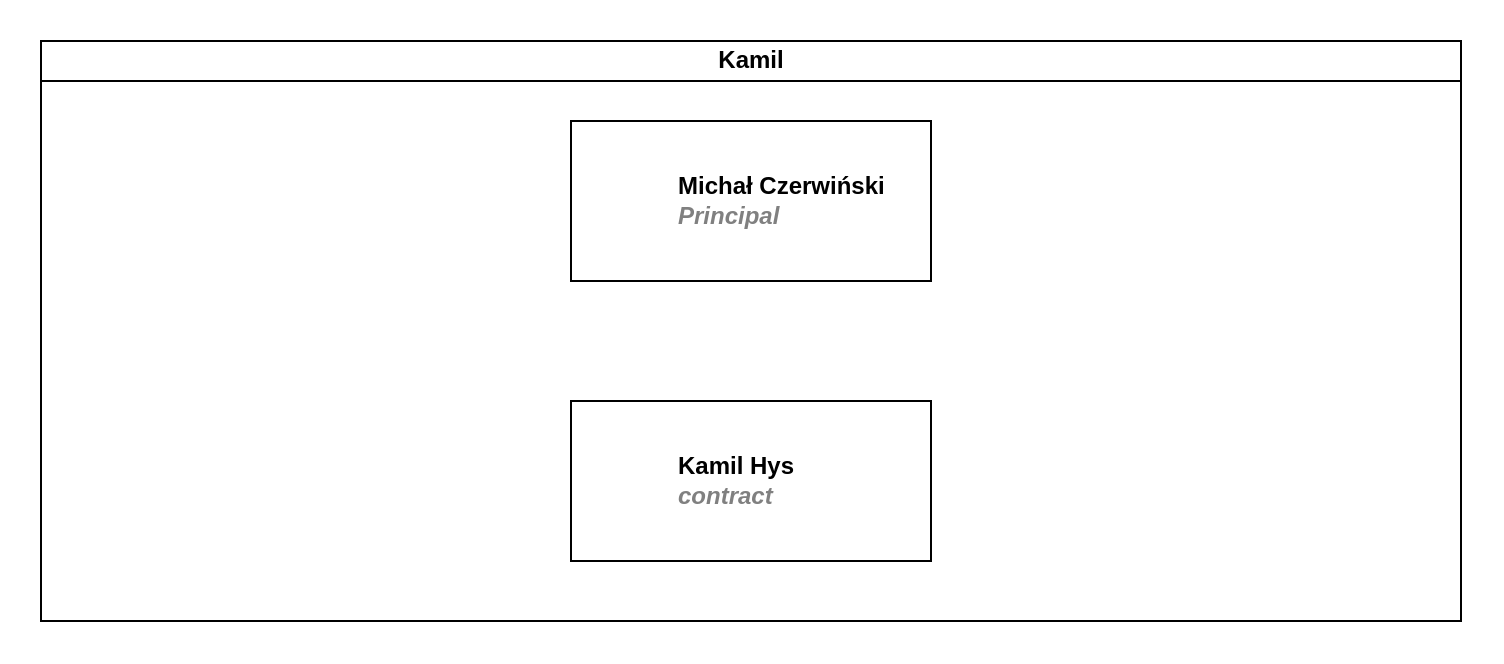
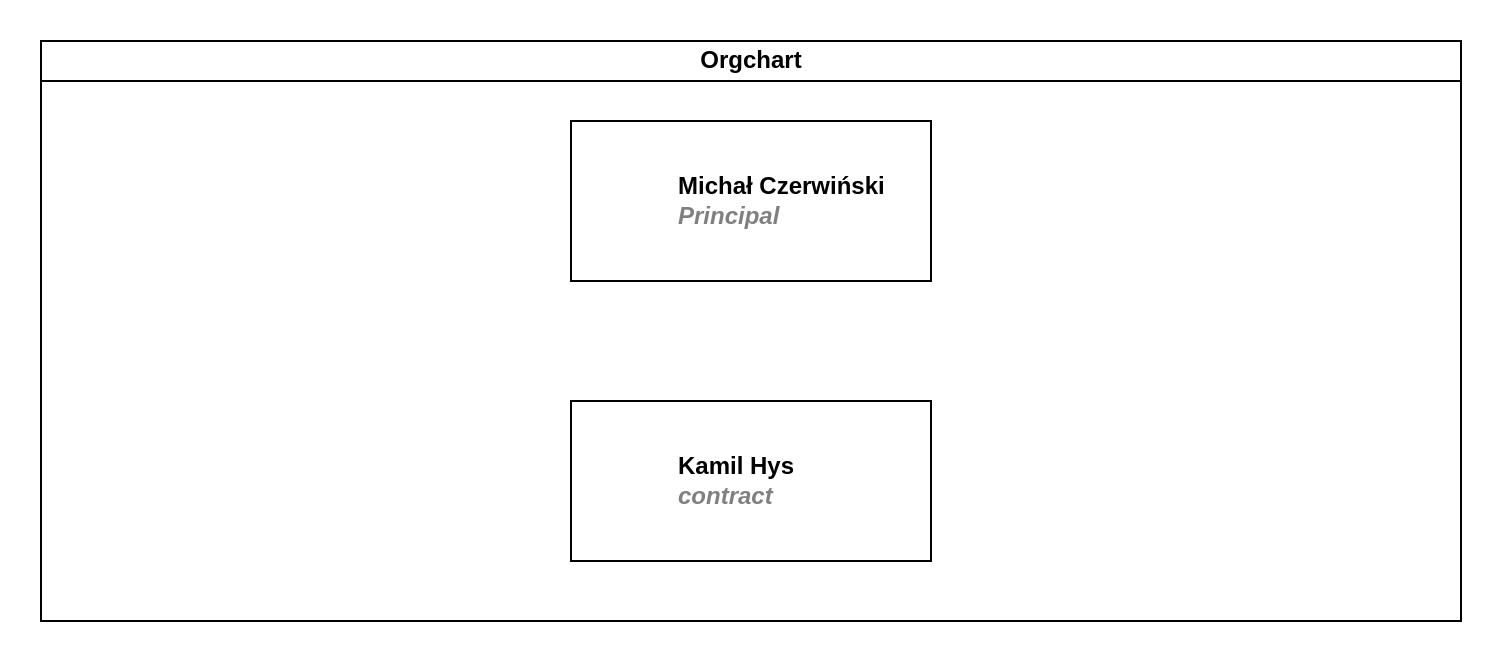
(752, 61) -> (752, 61)
